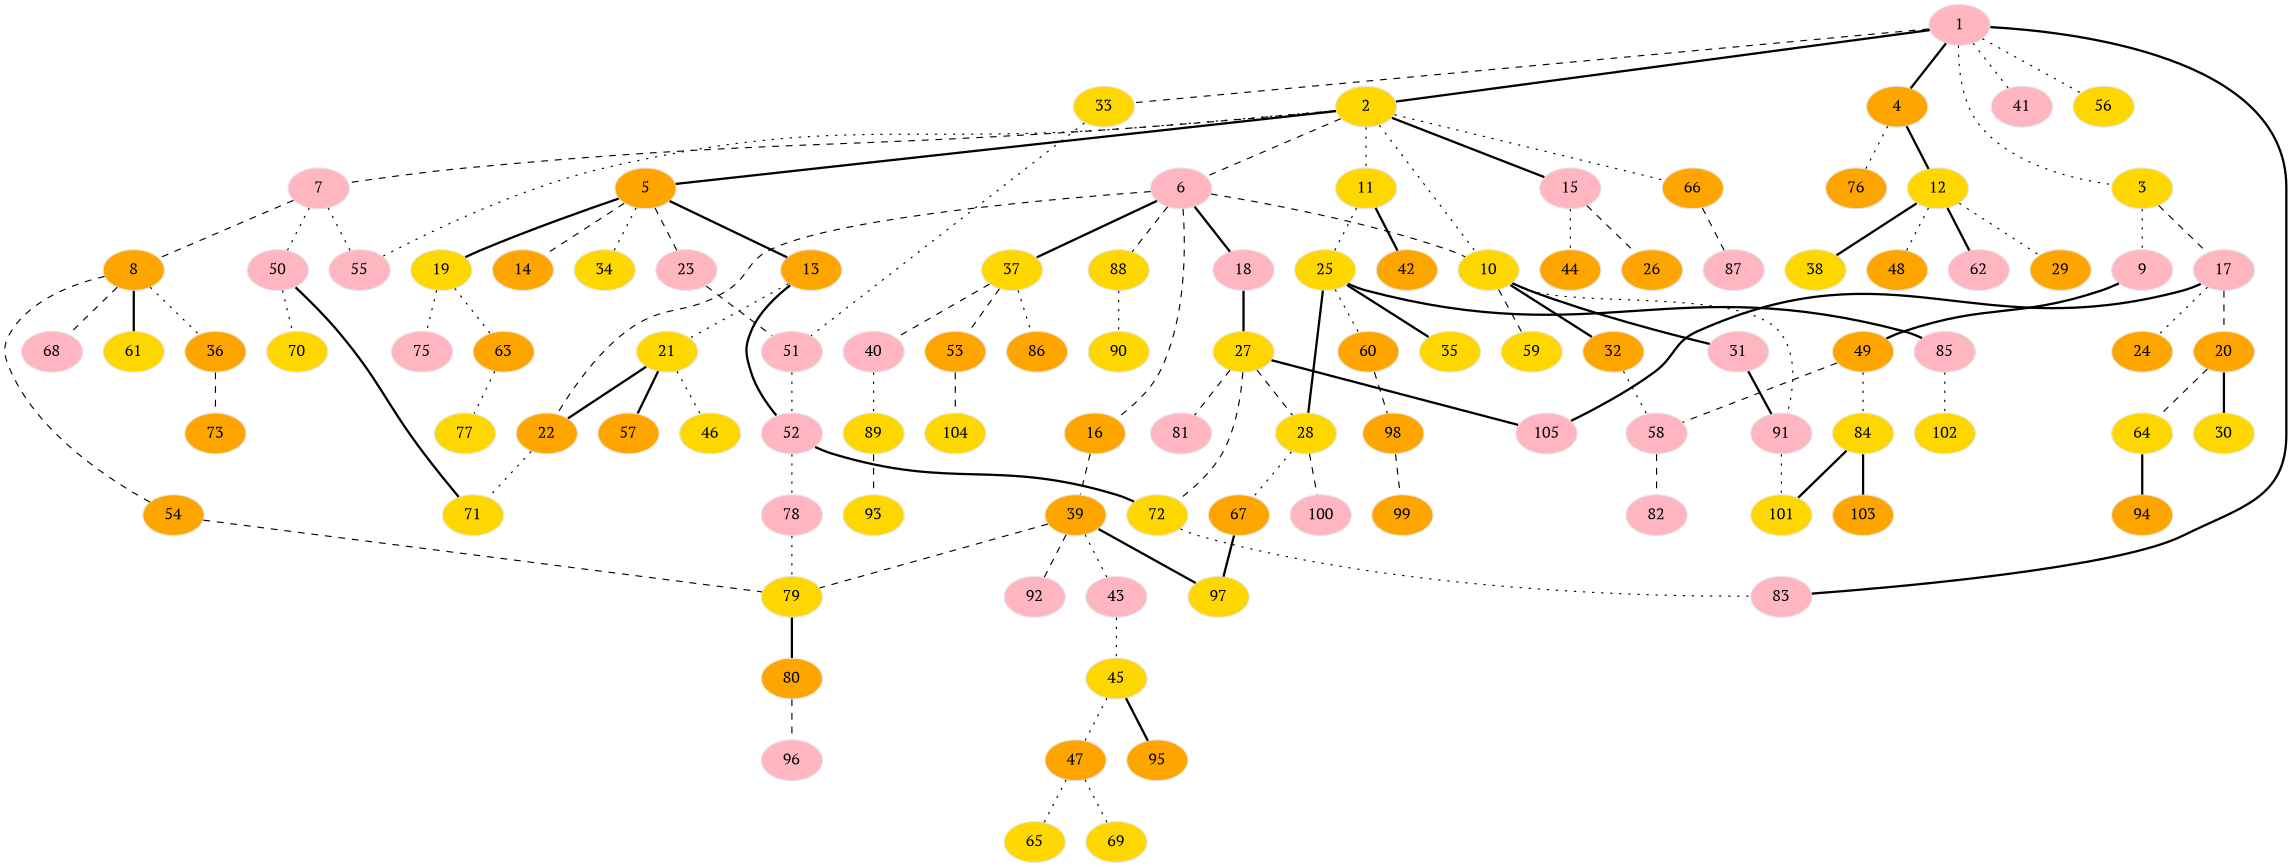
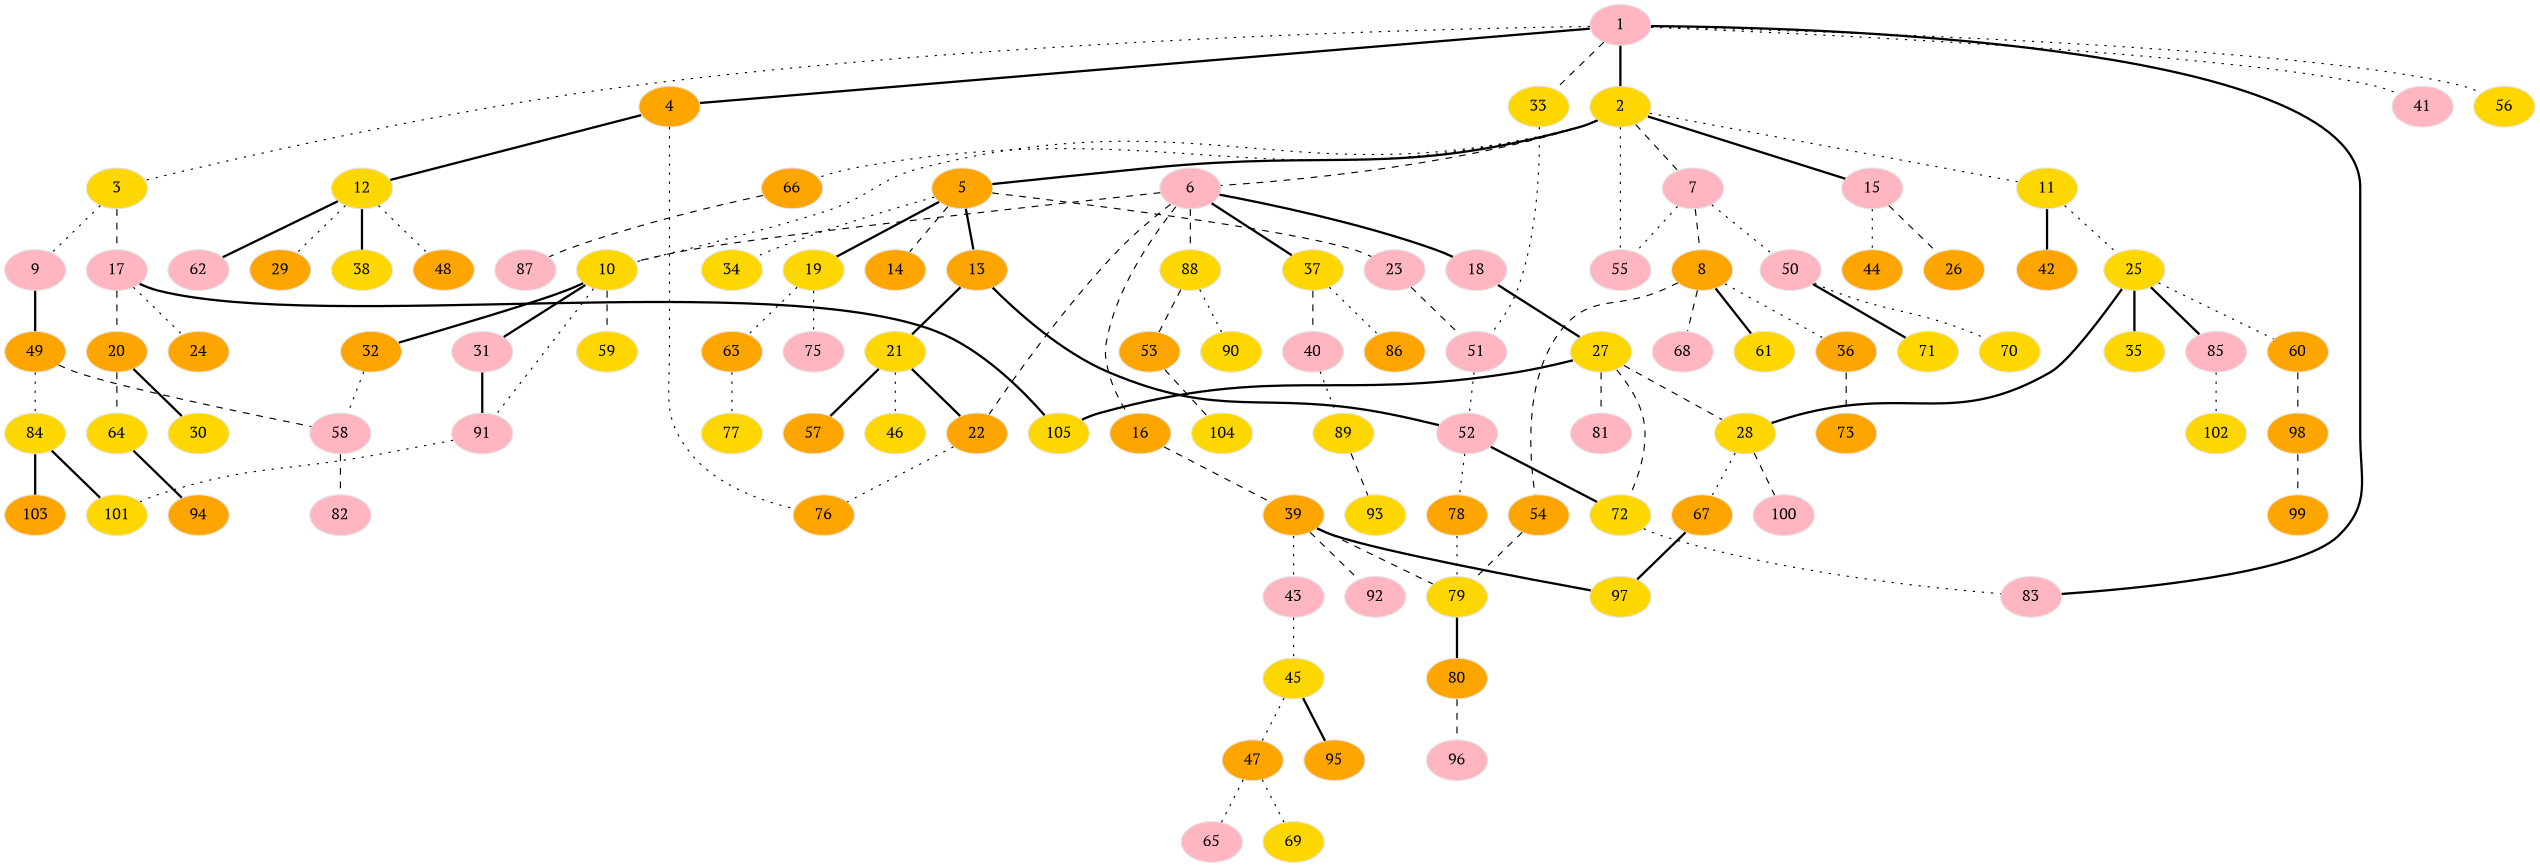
(747, 307) -> (936, 311)
(984, 311) -> (1170, 311)
(1547, 433) -> (1059, 433)
(510, 474) -> (900, 474)
(792, 515) -> (1457, 515)
(1035, 842) -> (1212, 842)
